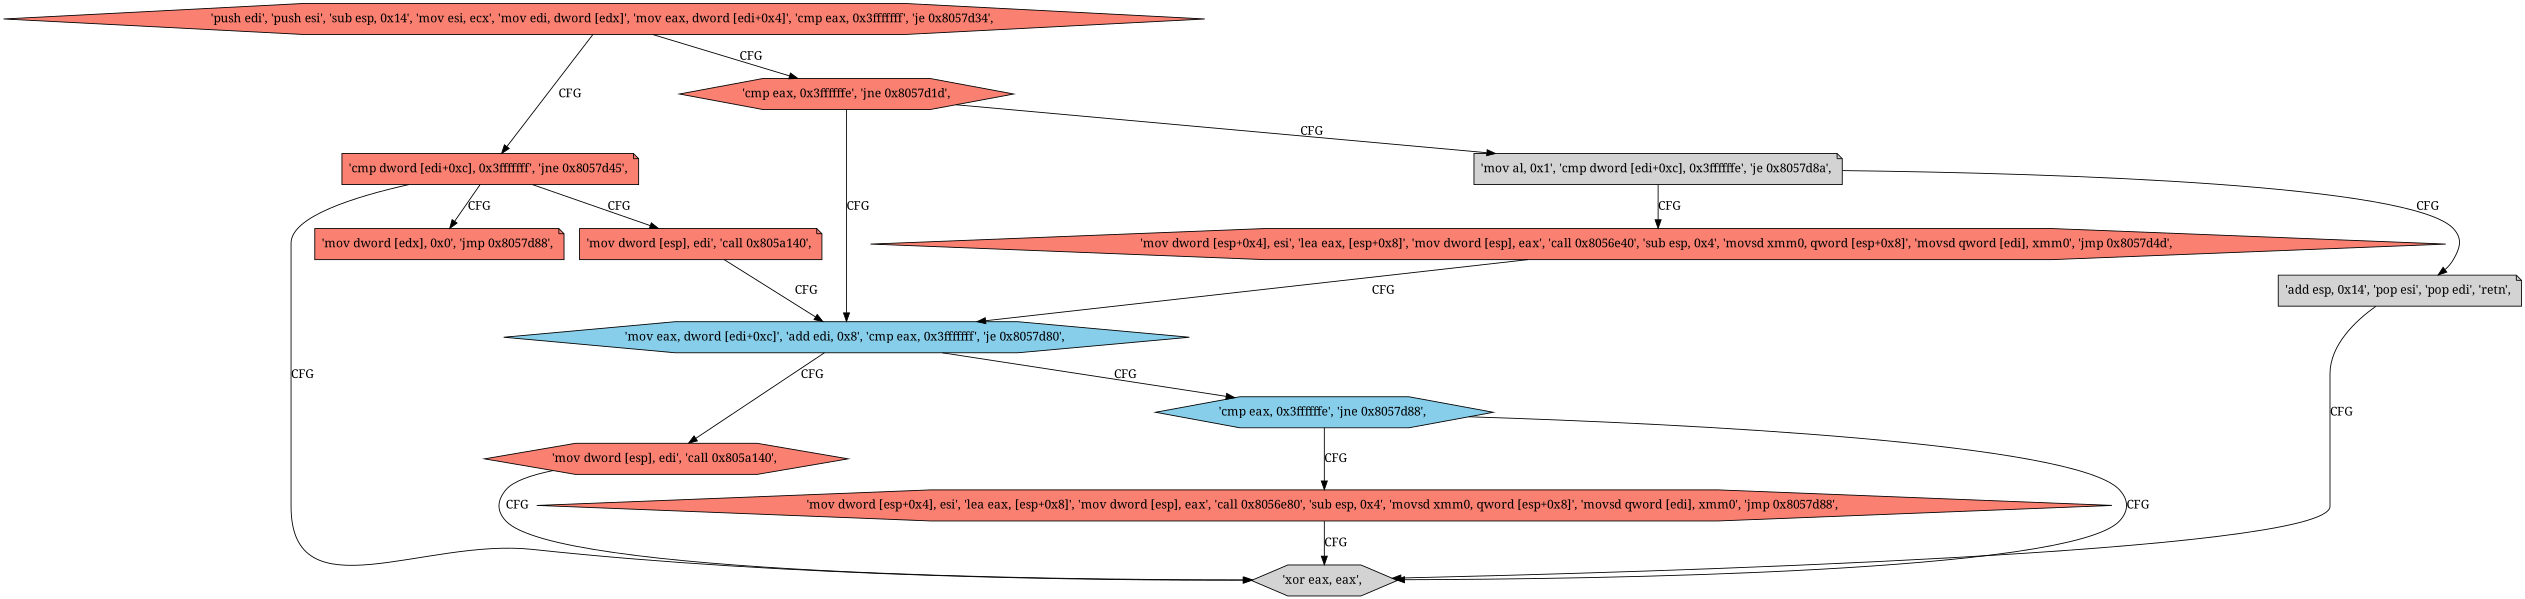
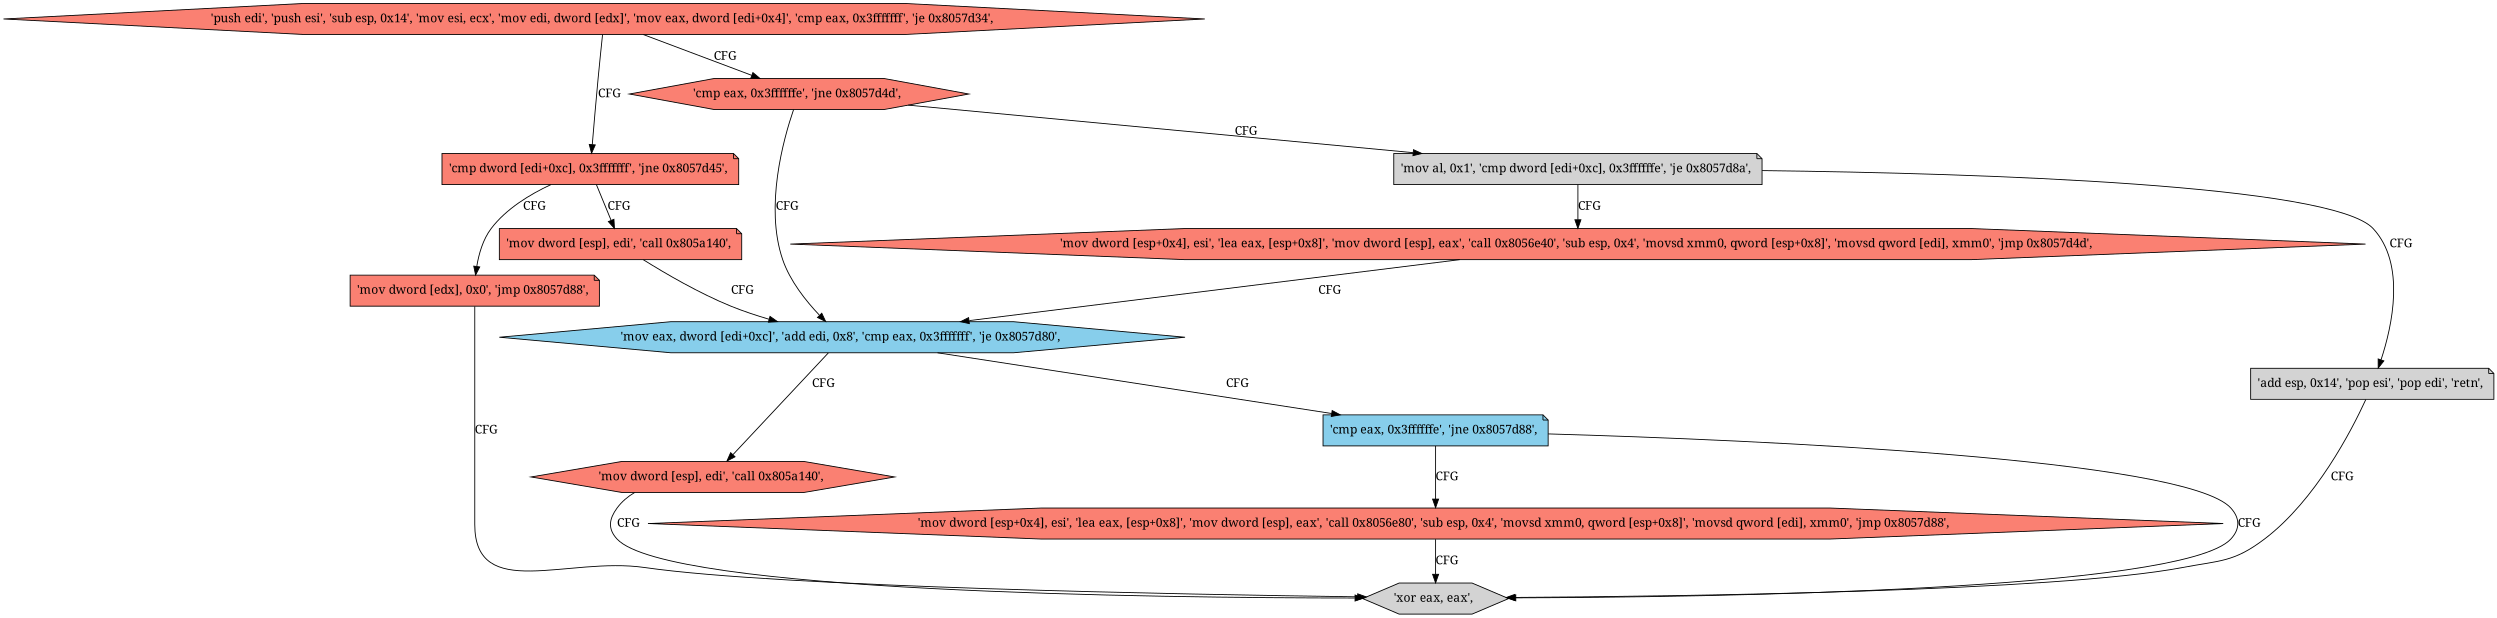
(847, 94) -> (799, 94)
(1324, 412) -> (1436, 430)
(549, 551) -> (708, 574)
